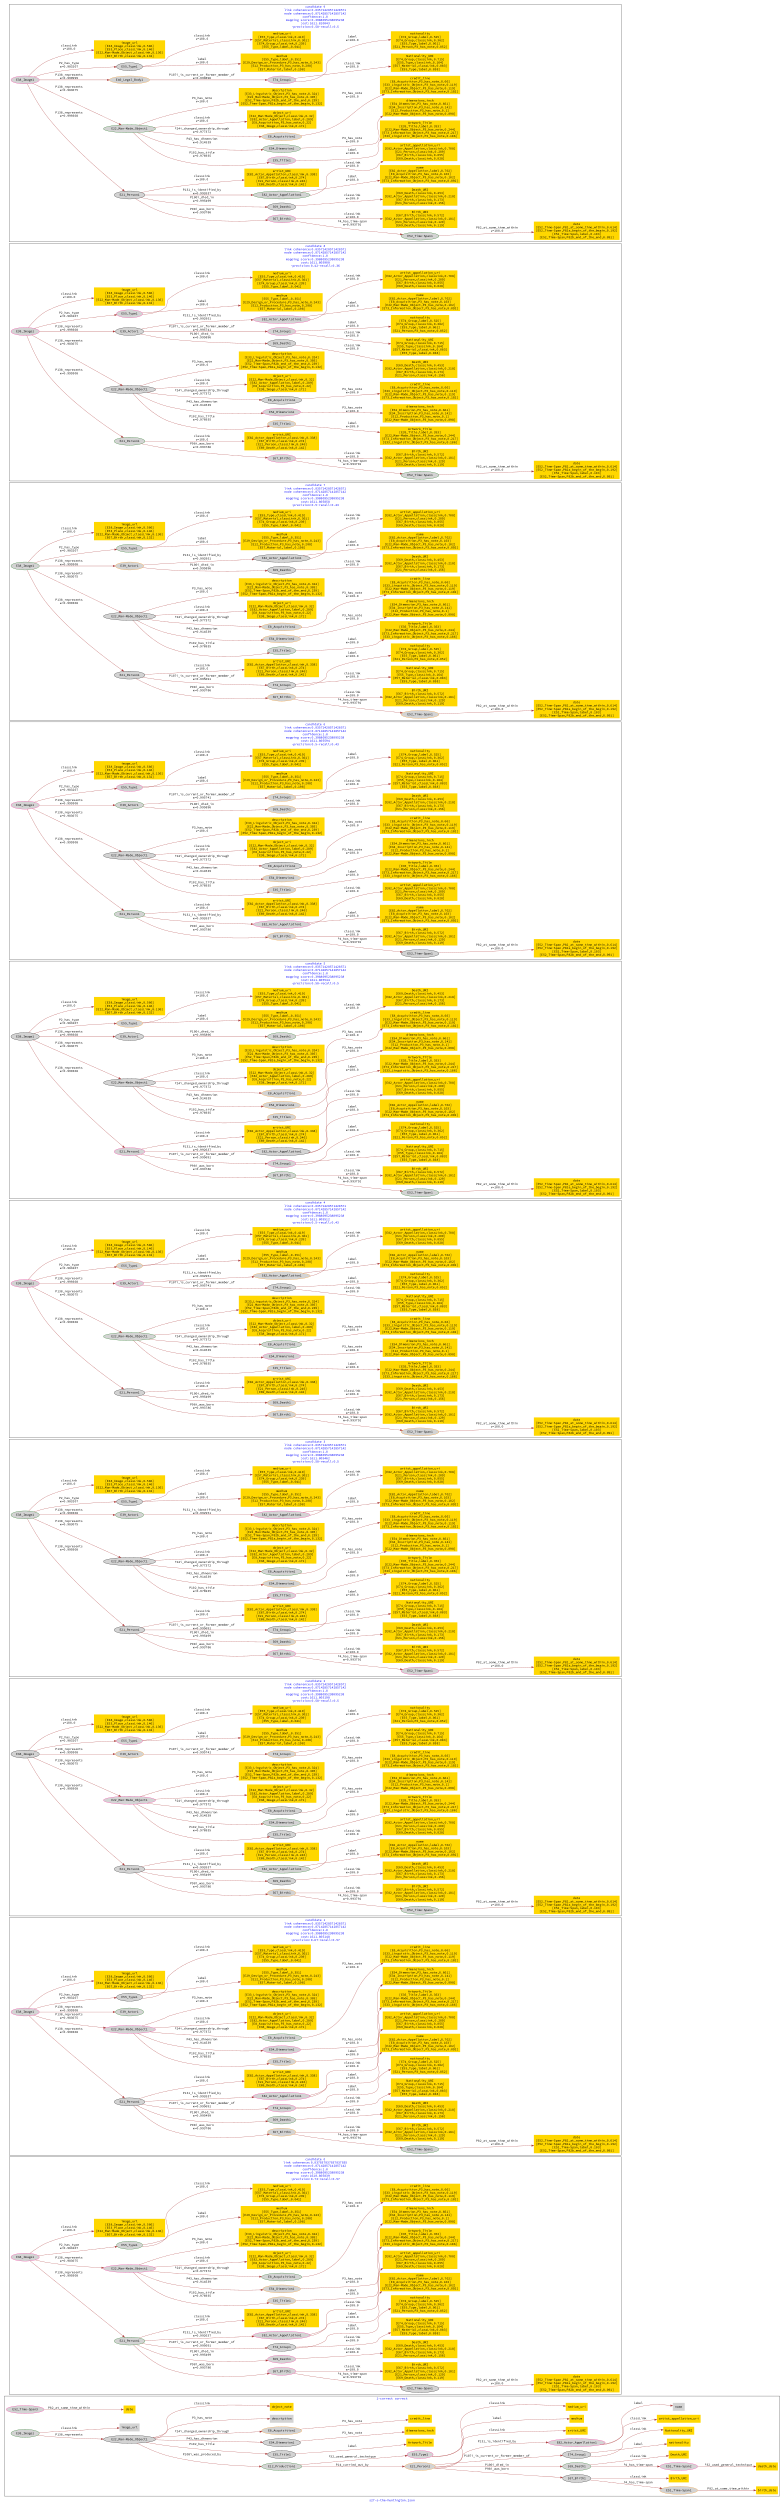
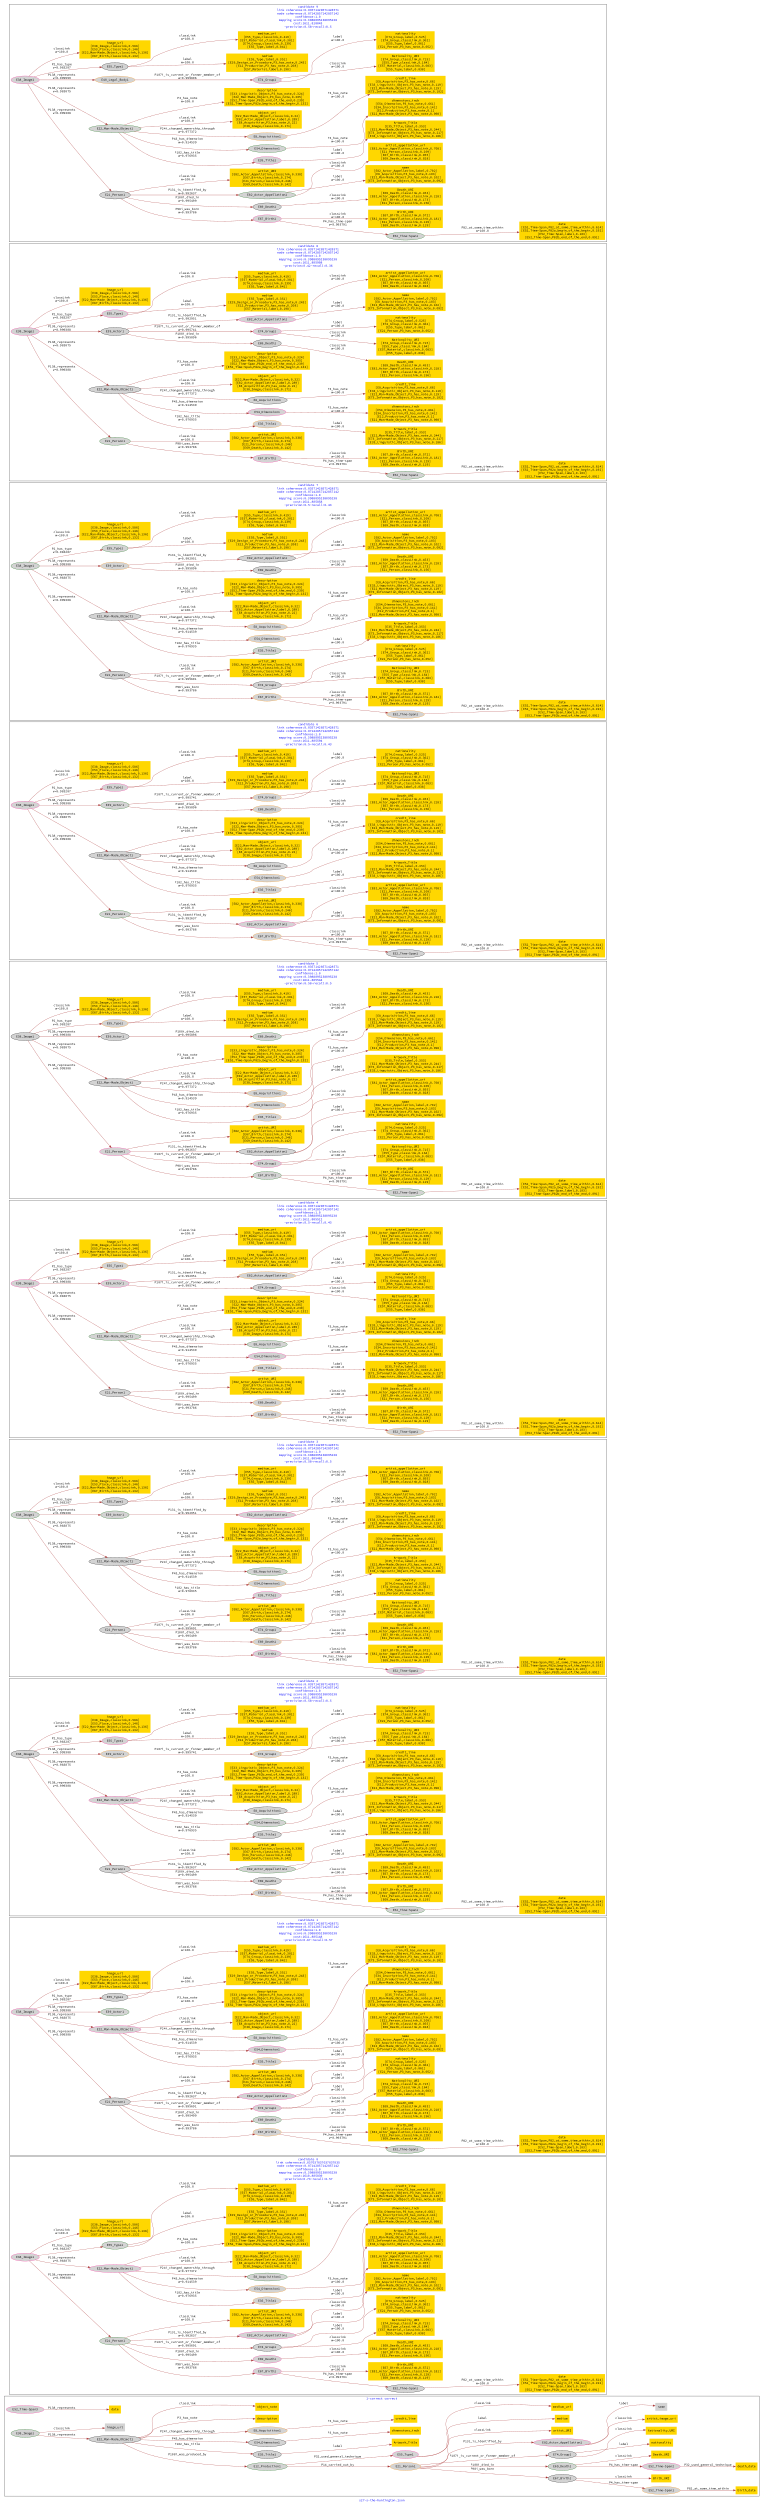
(69, 2408) -> (62, 2408)
(282, 2419) -> (267, 2419)
(679, 2419) -> (661, 2419)
